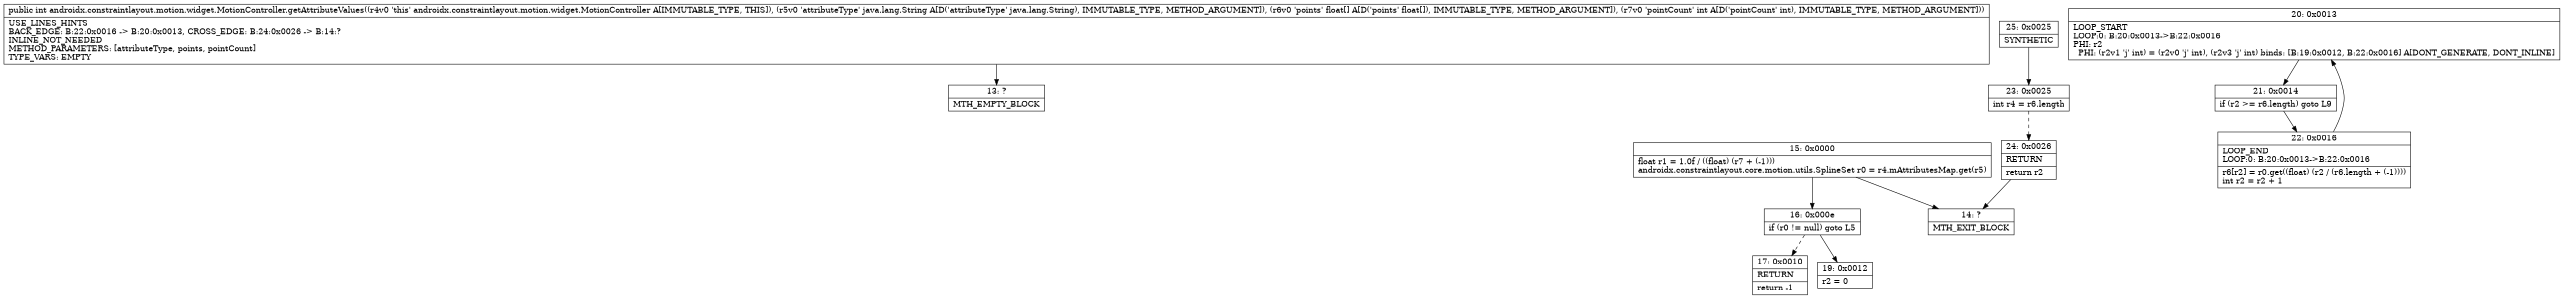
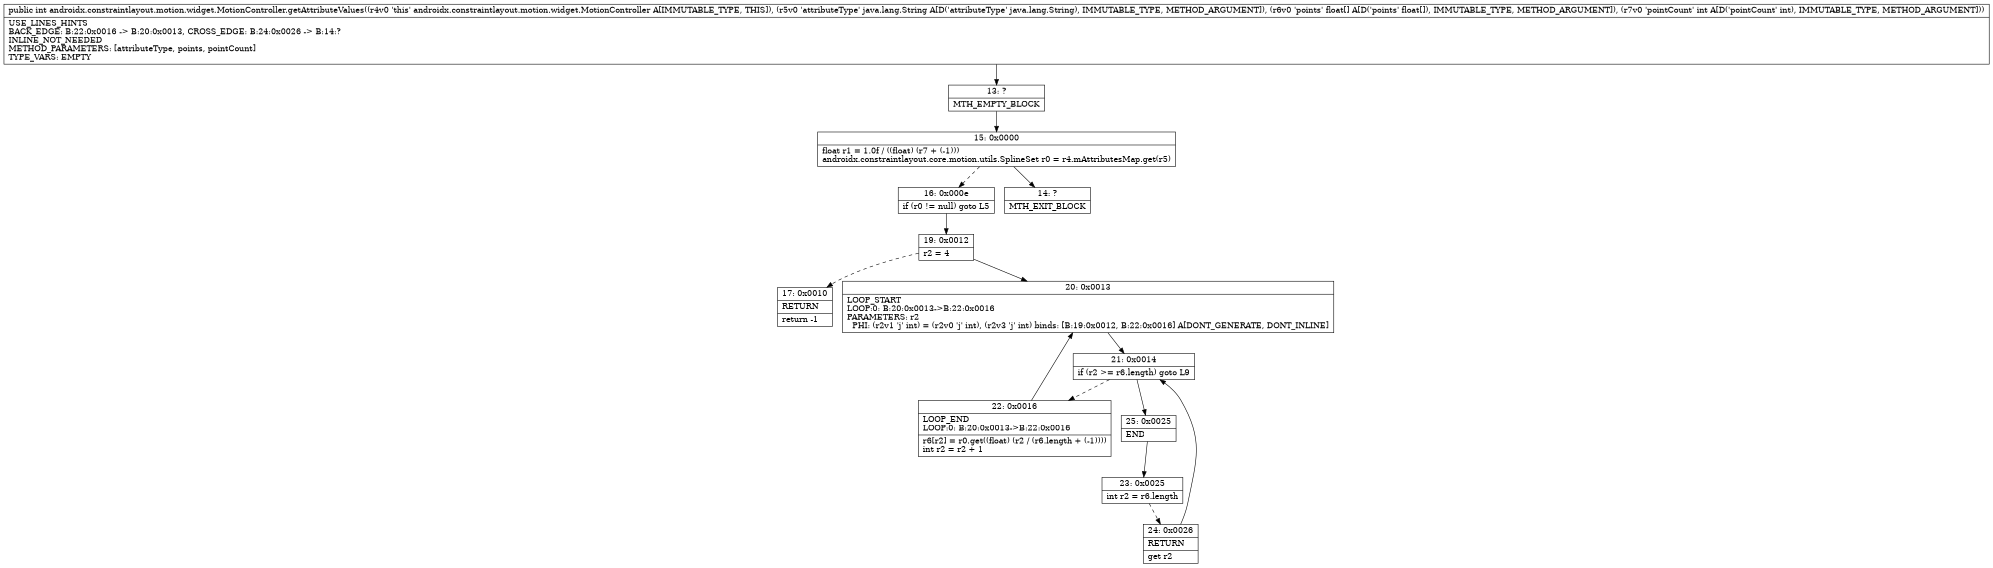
(2029, 40) -> (1135, 435)
(2089, 45) -> (885, 317)
(2029, 104) -> (1142, 497)
none -> (997, 119)
(2289, 119) -> (1092, 389)
(2025, 173) -> (1160, 557)
(1812, 190) -> (971, 175)
(1999, 192) -> (1196, 450)
(1800, 243) -> (874, 266)
none -> (998, 269)
(1835, 282) -> (936, 254)
none -> (1141, 395)
